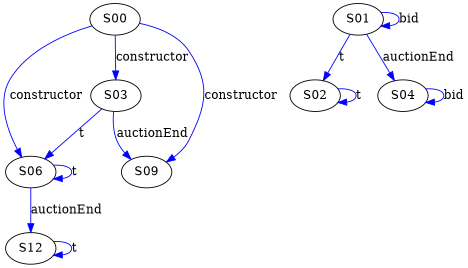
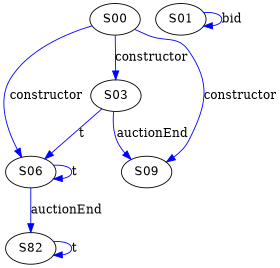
(315, 96) -> none
(403, 96) -> none
(31, 248) -> (31, 248)
